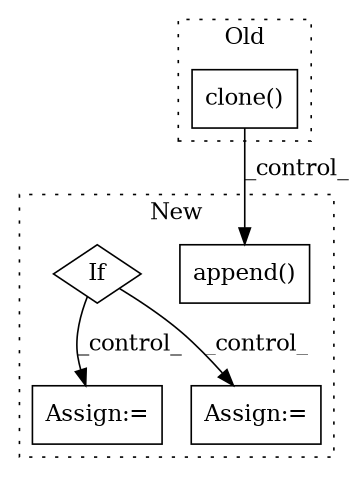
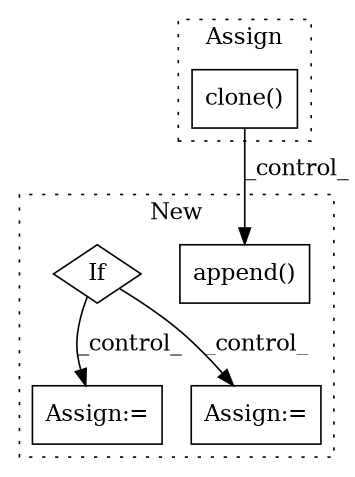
(245, 38) -> (245, 38)
